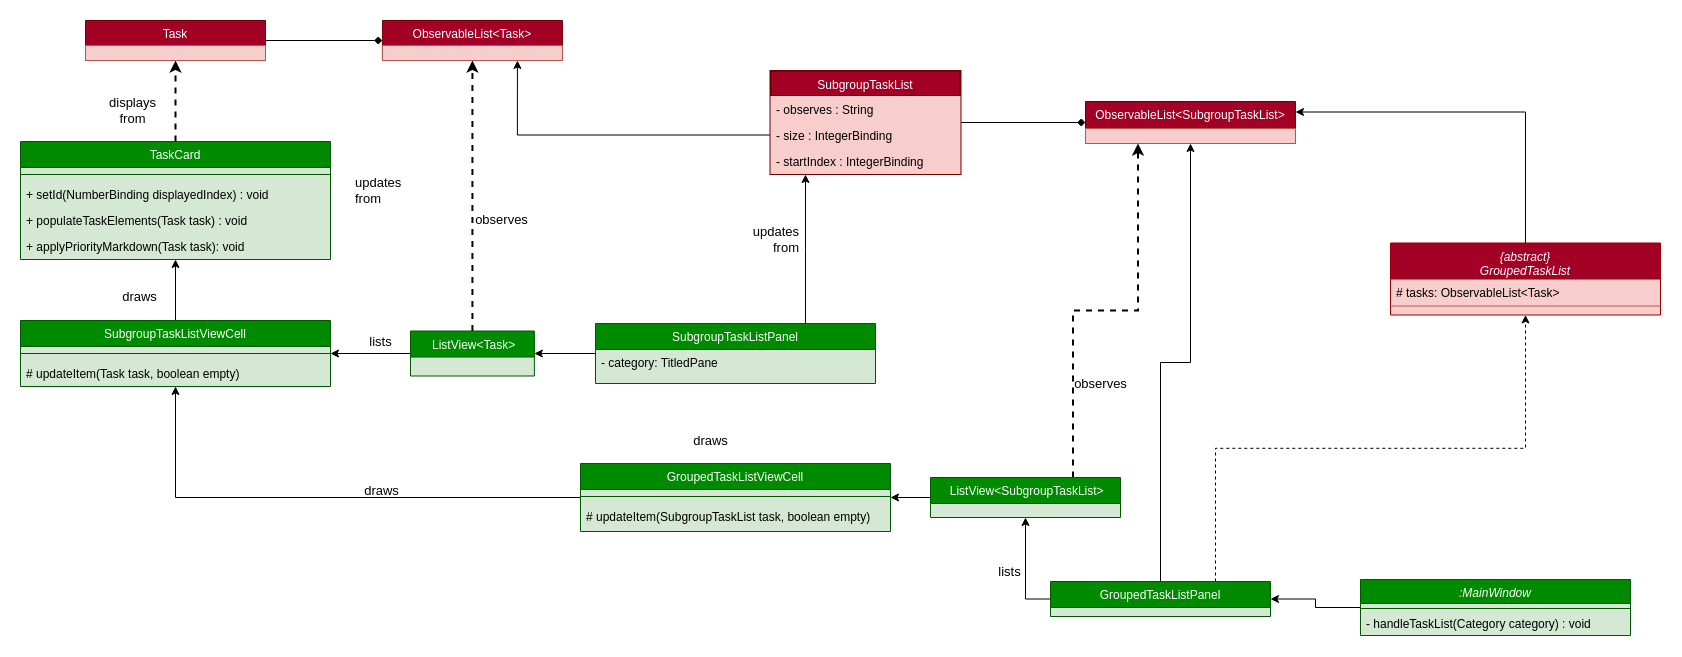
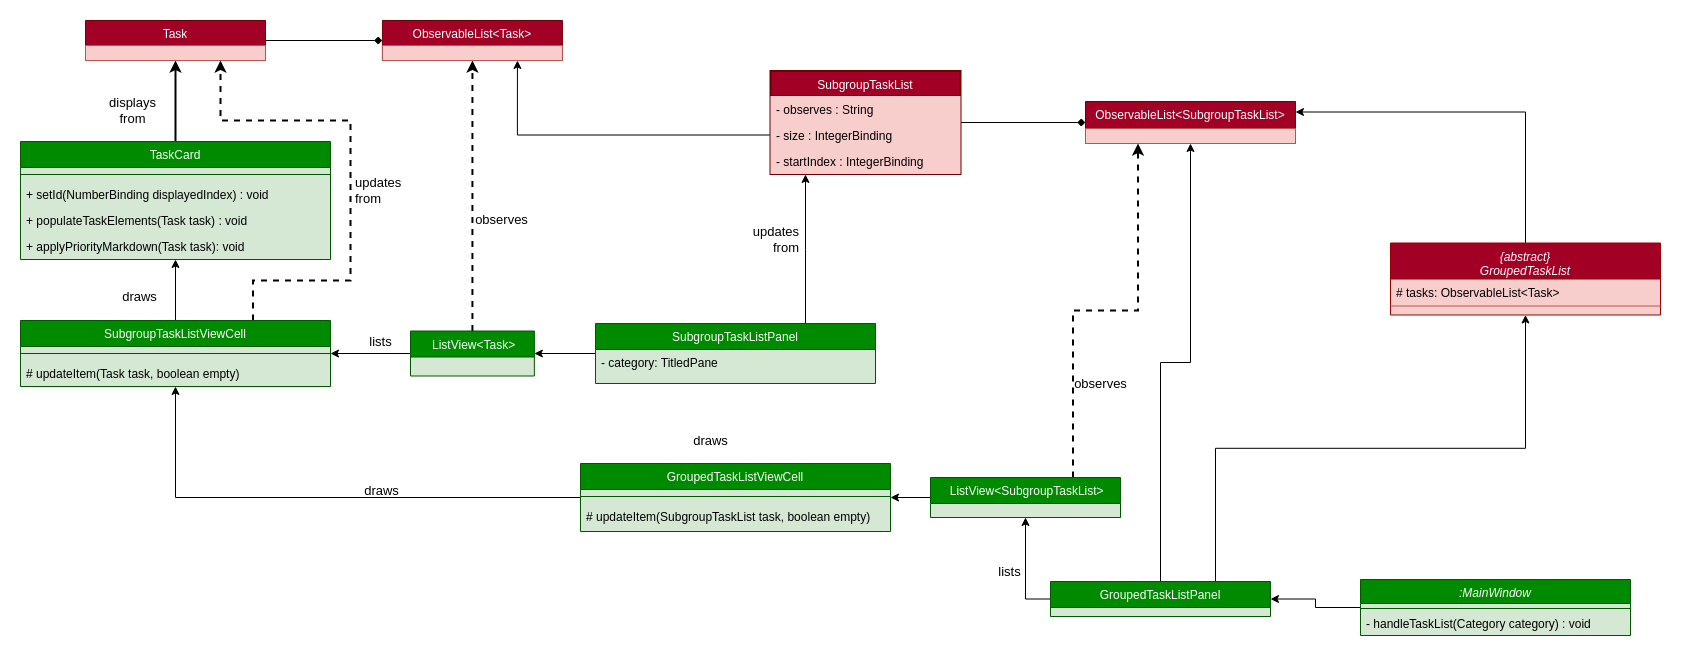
(176, 104) -> (176, 104)
none -> (351, 179)
(1368, 448) -> (1368, 448)
